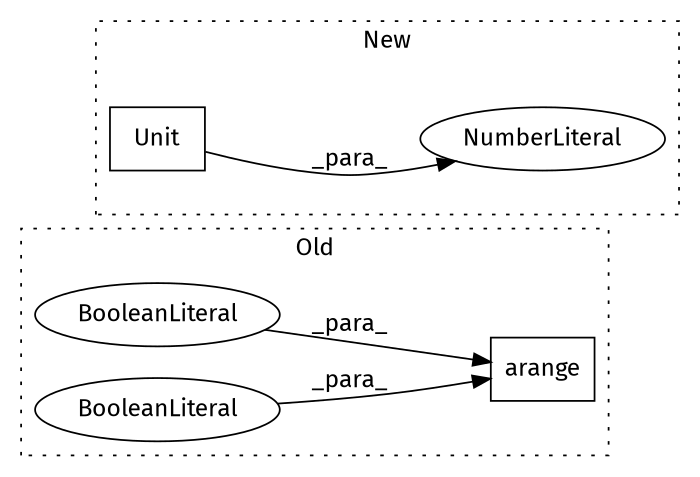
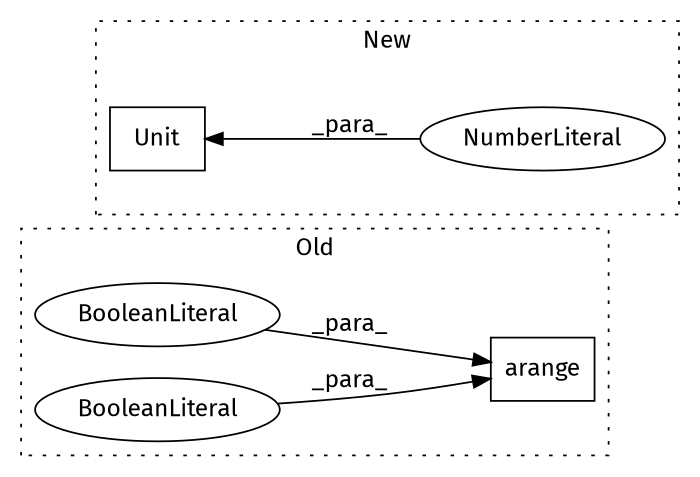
(321, 173) -> (322, 139)
